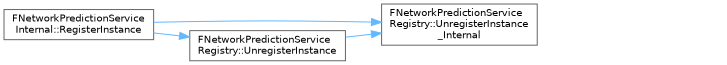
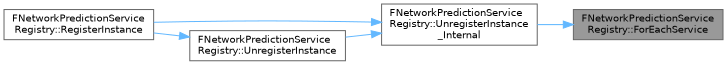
(79, 25) -> (79, 25)
none -> (648, 25)
